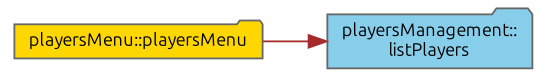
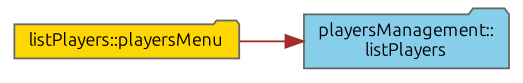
(138, 41) -> (127, 41)
